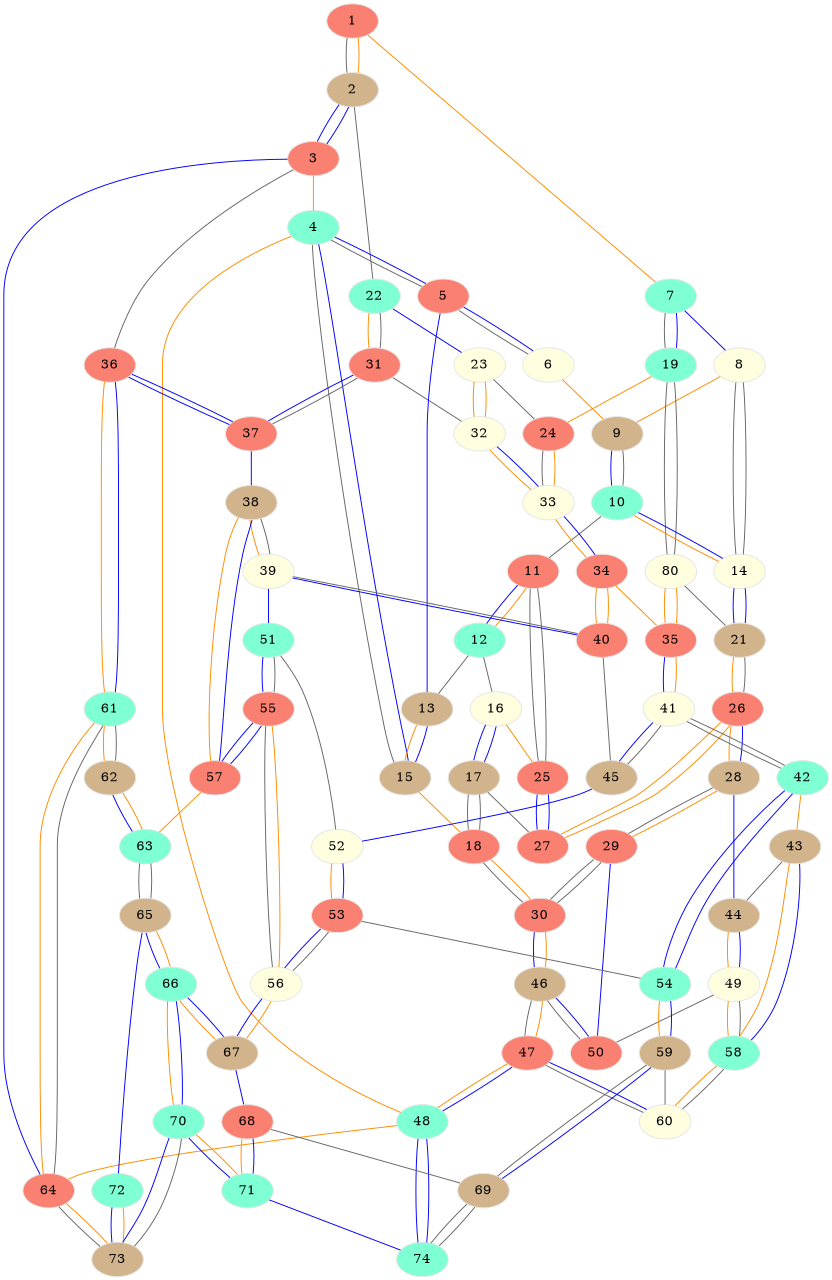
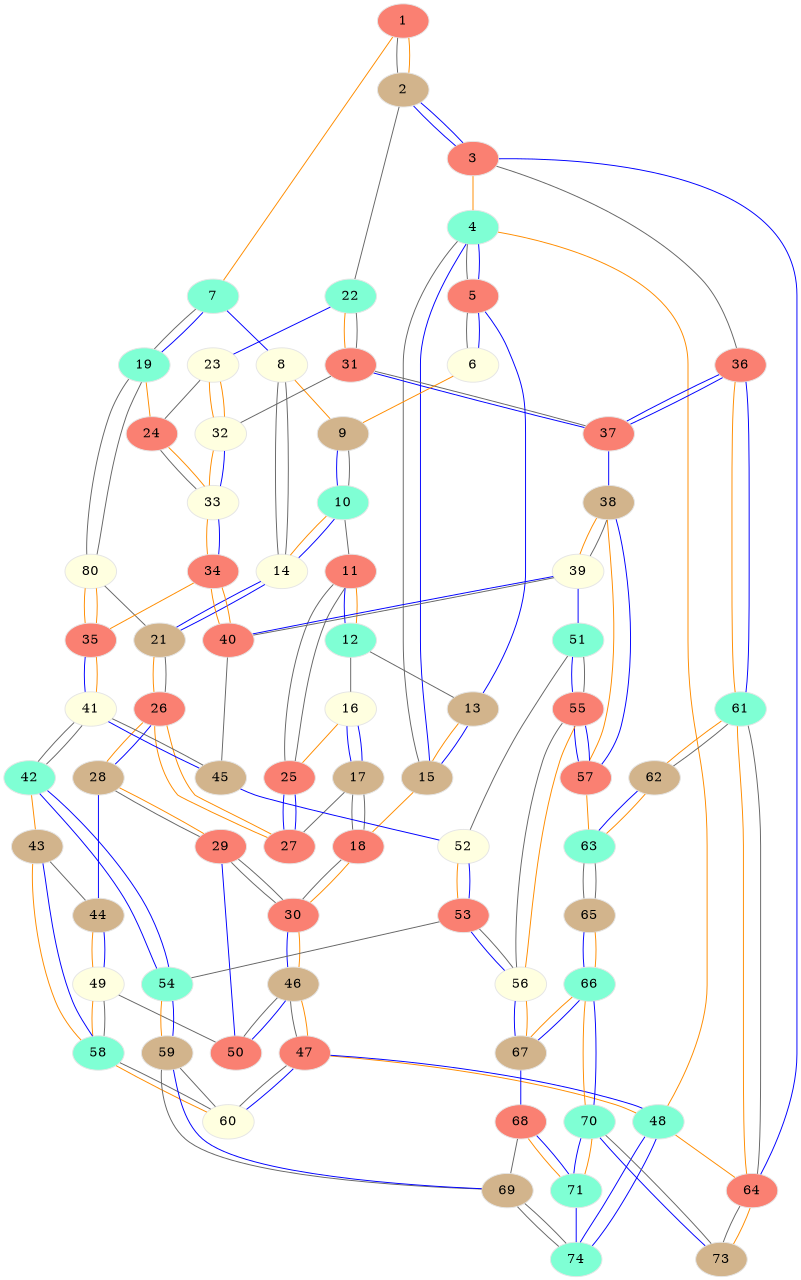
(118, 1191) -> none
